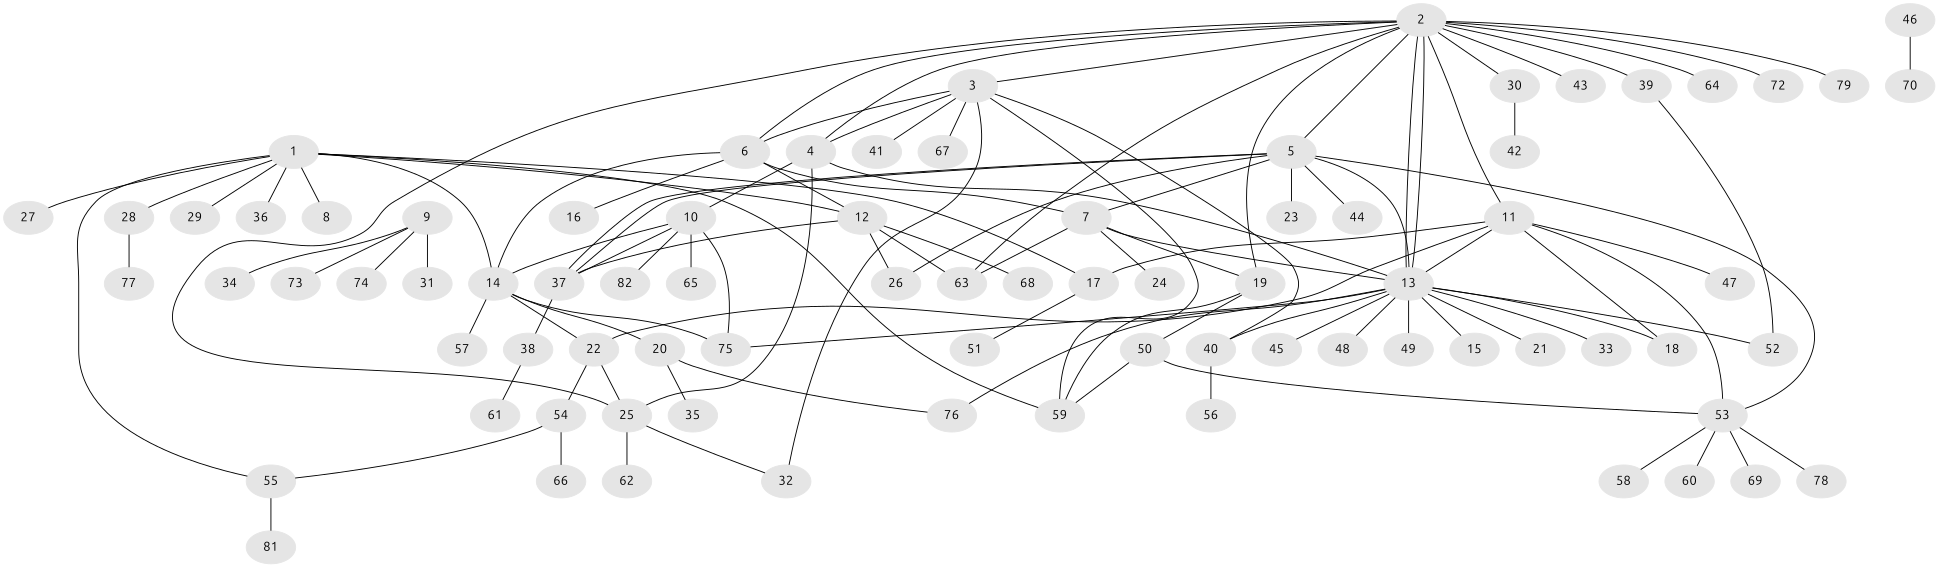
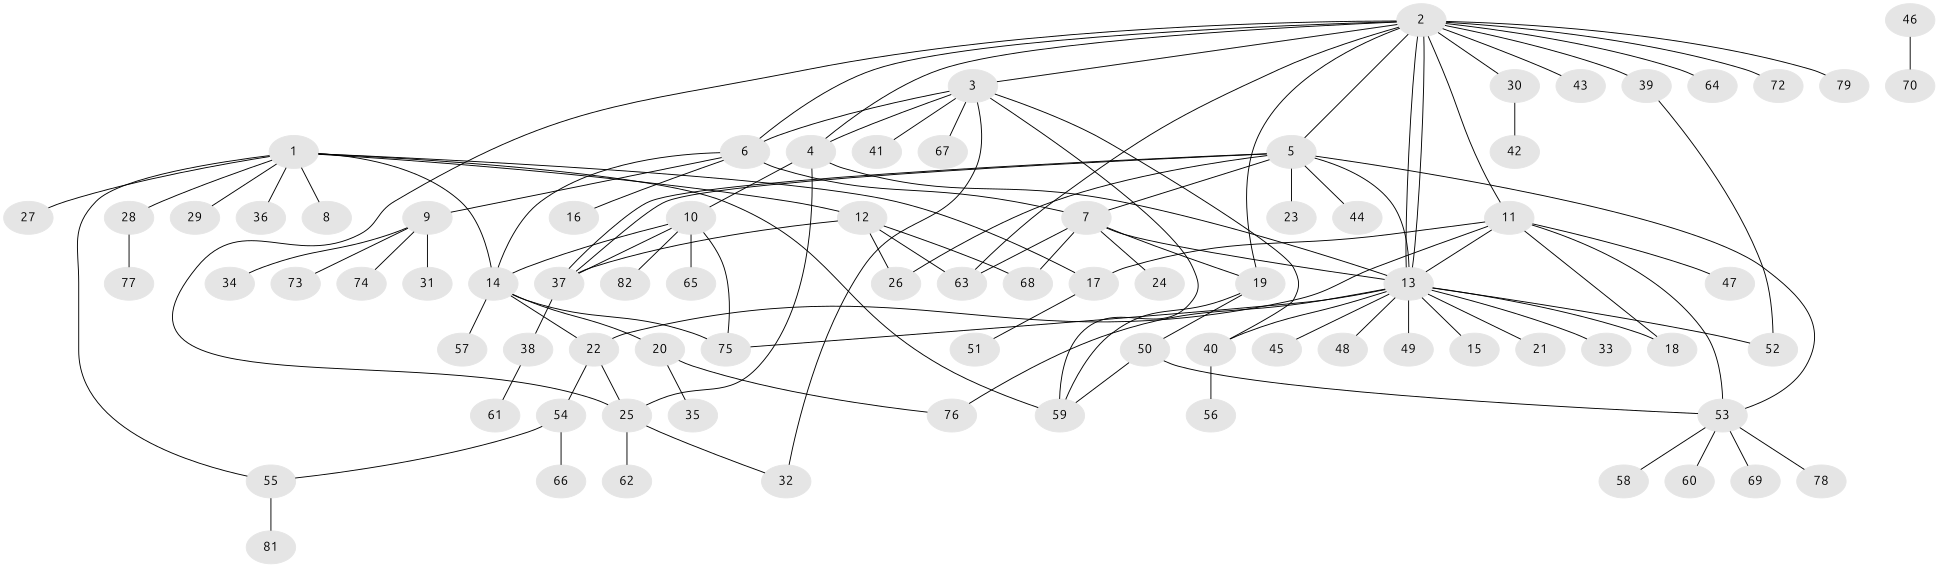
(824, 196) -> (586, 185)
none -> (1057, 251)
